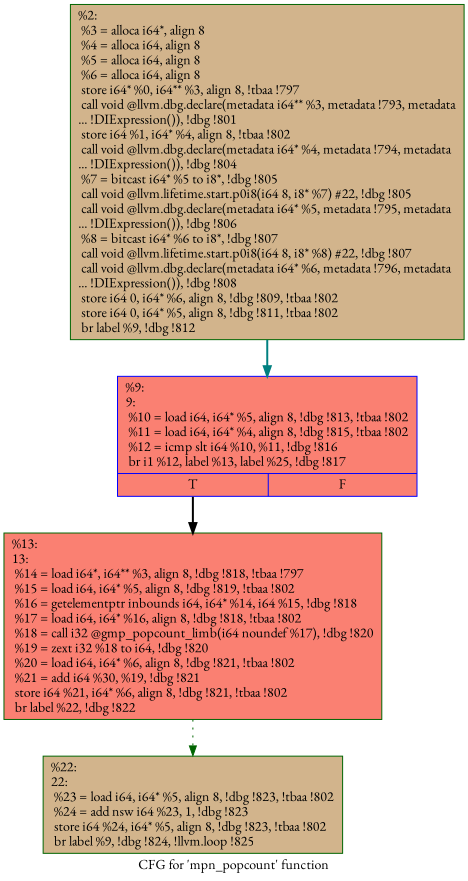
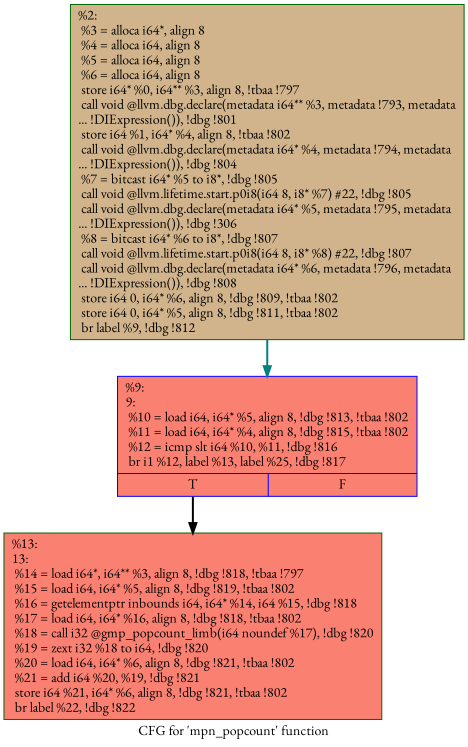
(158, 224) -> (158, 224)
(106, 678) -> (106, 678)
(193, 805) -> none
